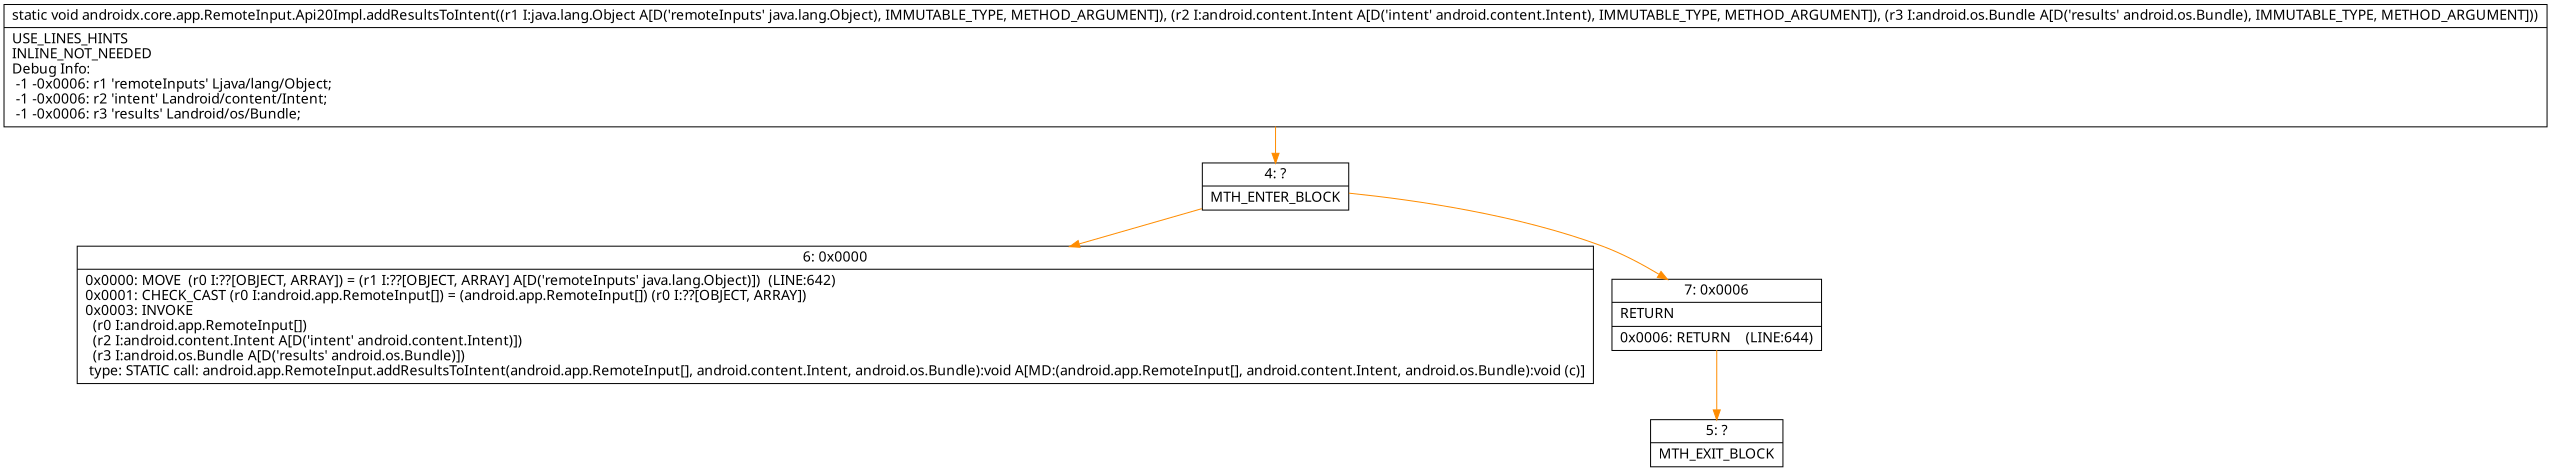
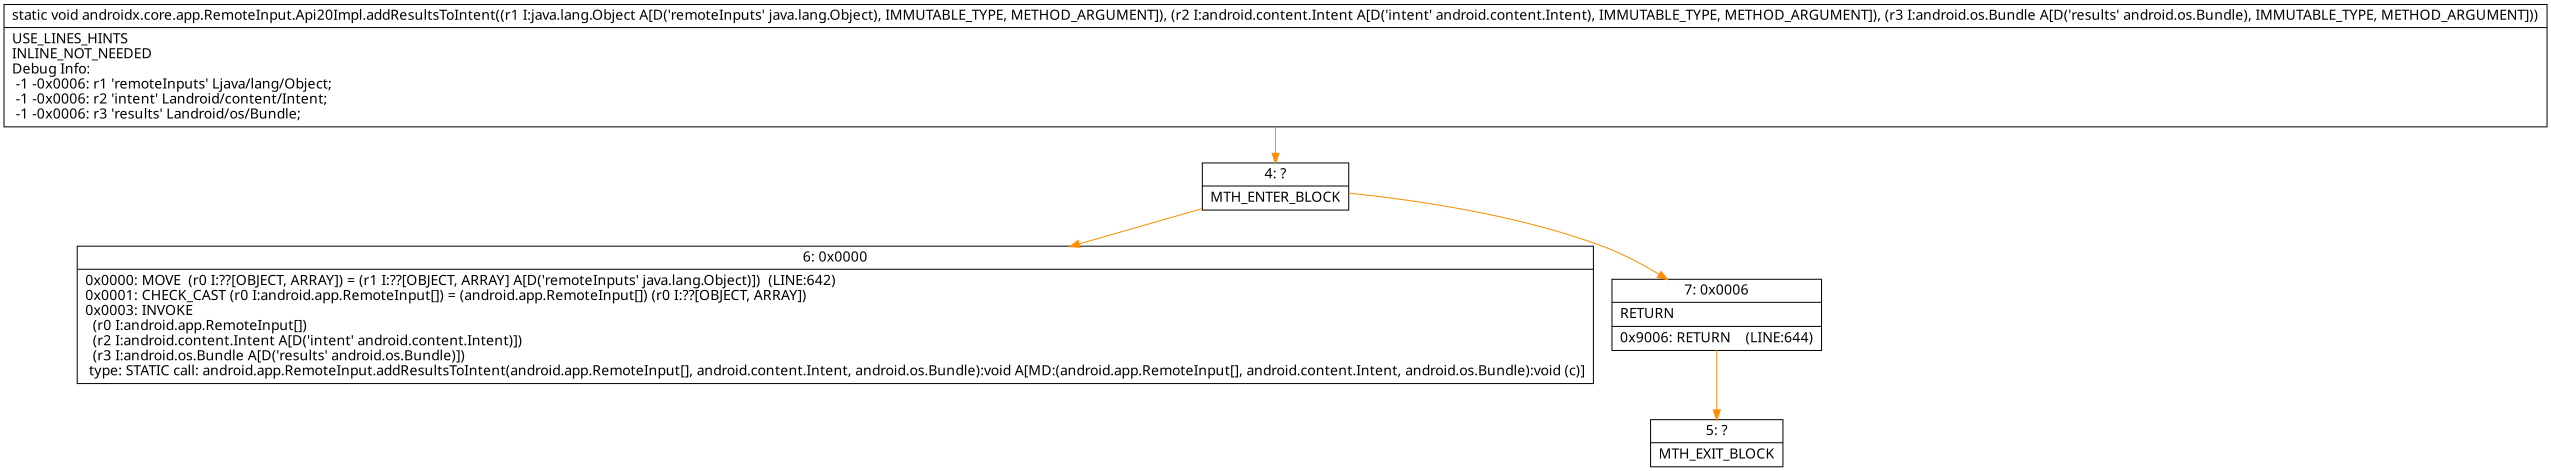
(1717, 338) -> (1717, 338)
